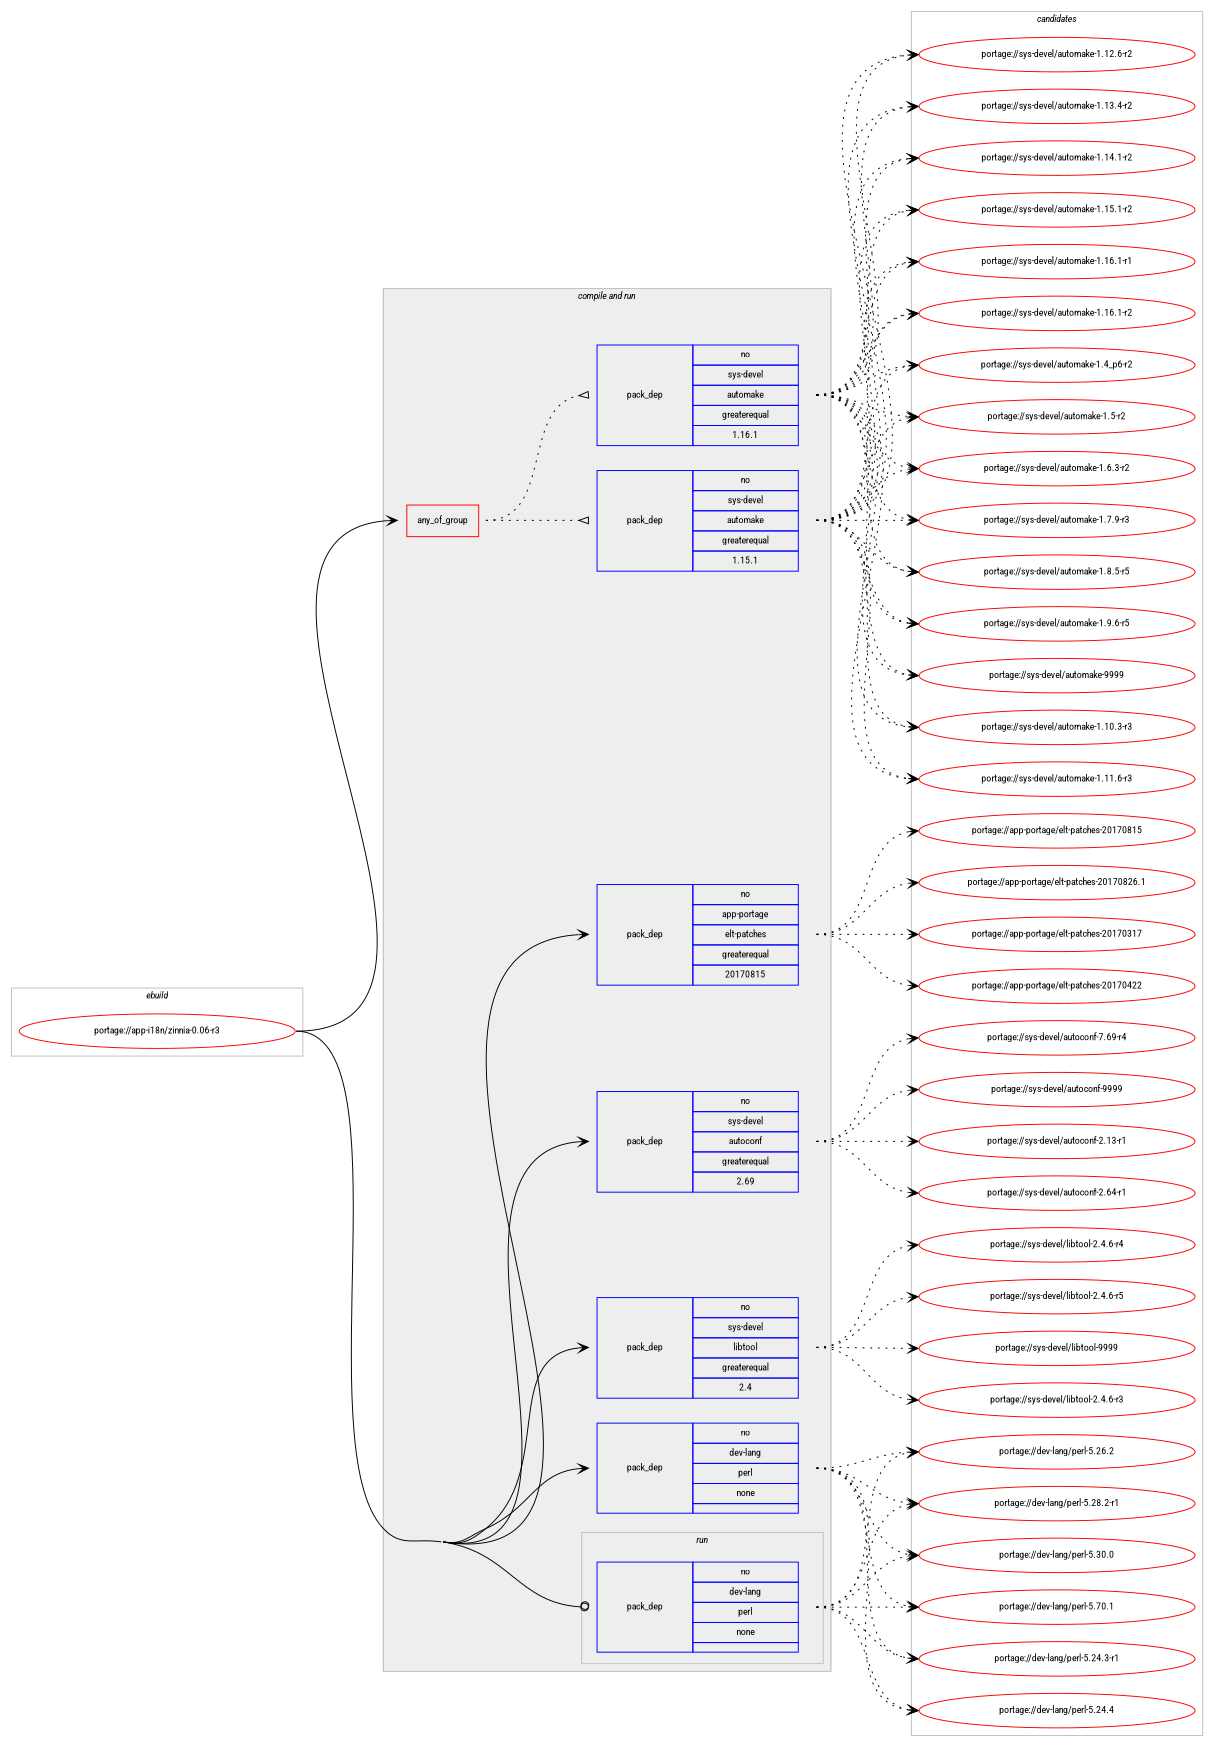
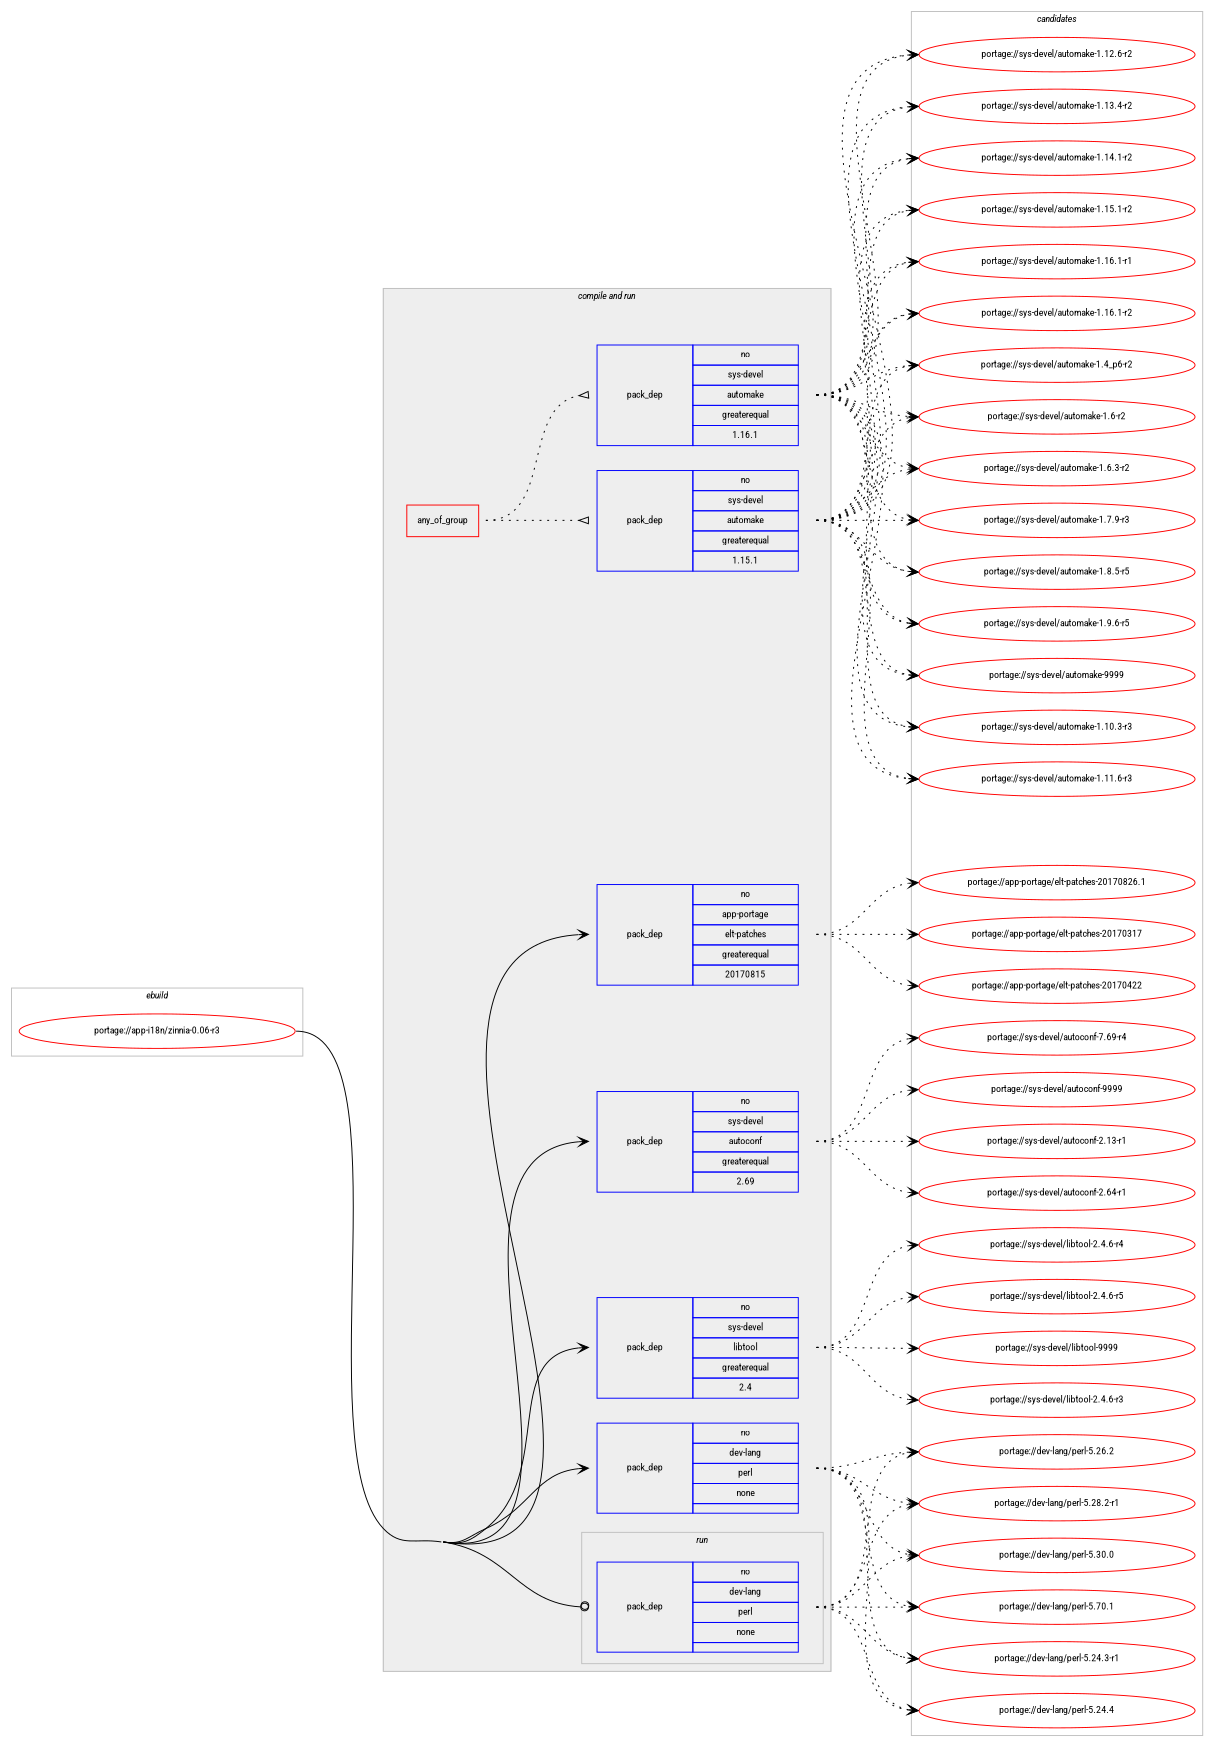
(1057, 417) -> (1057, 417)
(348, 780) -> none
(1057, 831) -> none
